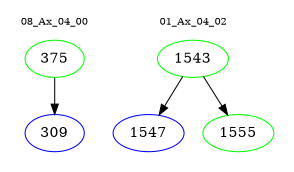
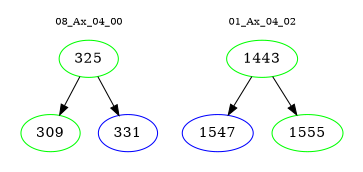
(55, 59) -> (89, 59)
(193, 59) -> (262, 59)
(55, 133) -> (51, 133)
none -> (128, 133)
